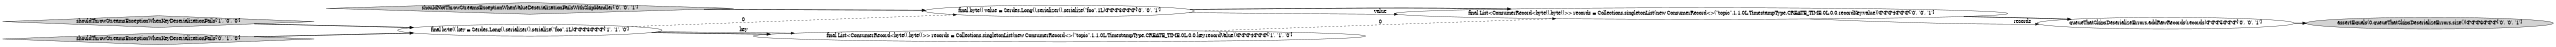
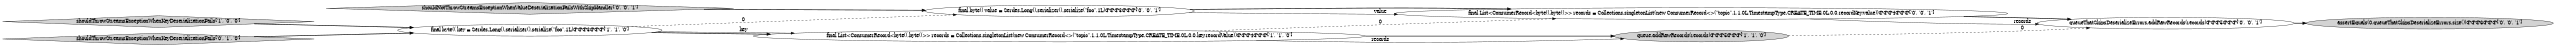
none -> (1701, 36)
